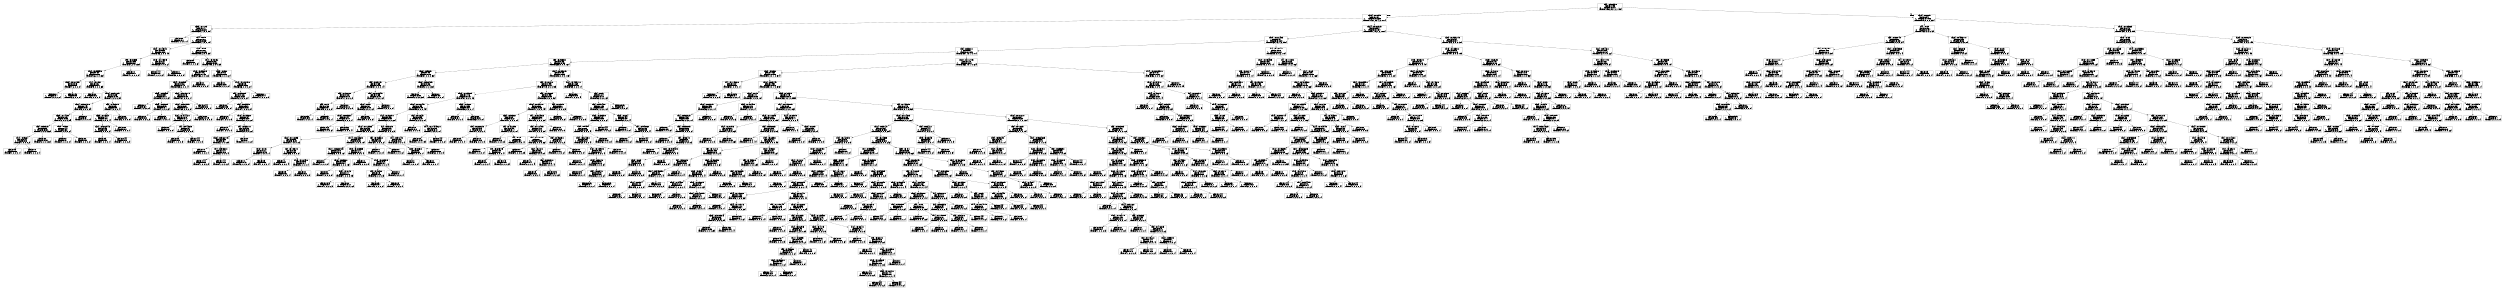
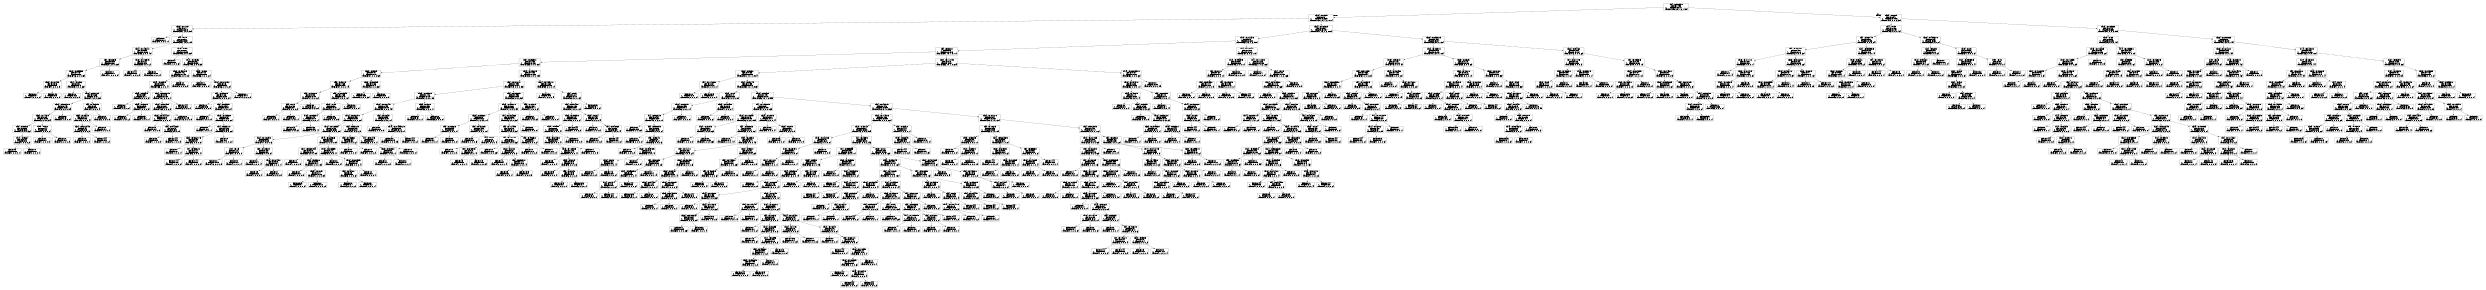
none -> (2446, 96)
(42, 140) -> none
